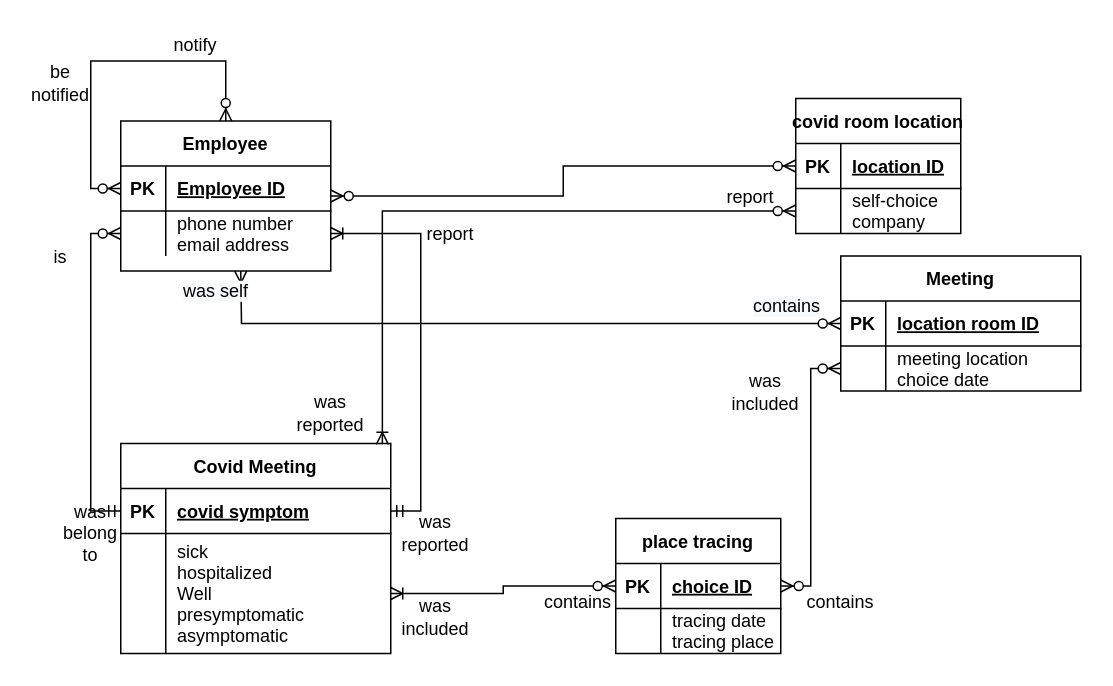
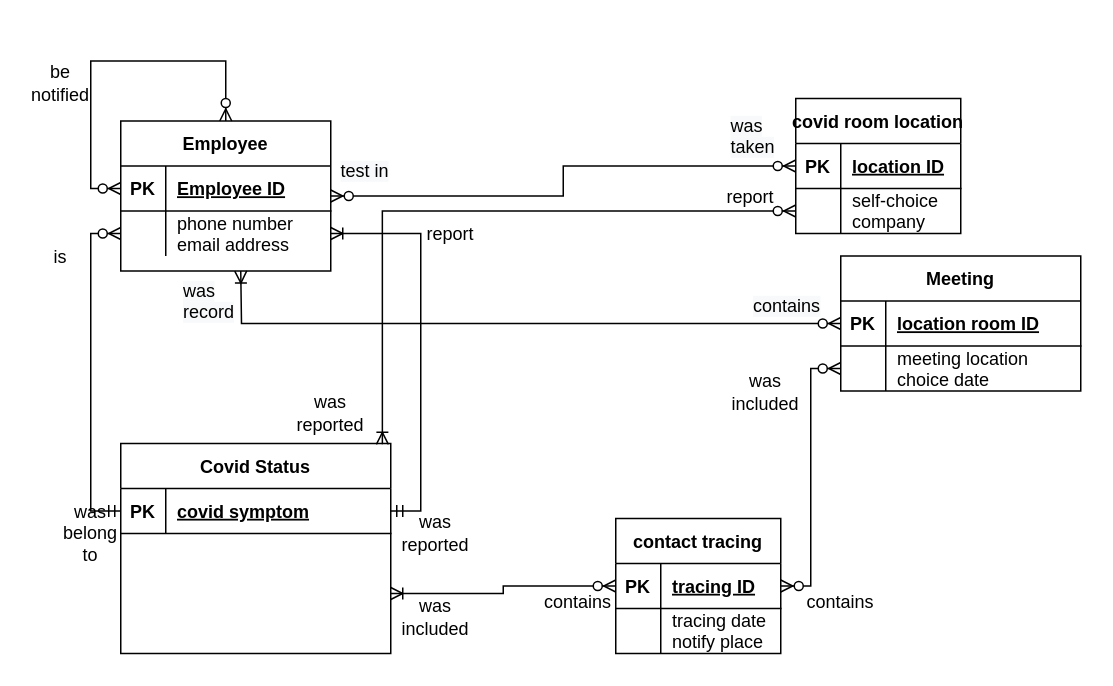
(196, 46) -> none
none -> (755, 128)
none -> (365, 173)
(219, 292) -> (227, 303)
(255, 467) -> (255, 467)
(698, 542) -> (698, 542)
(713, 587) -> (718, 587)
(278, 593) -> none
(728, 621) -> (728, 621)
